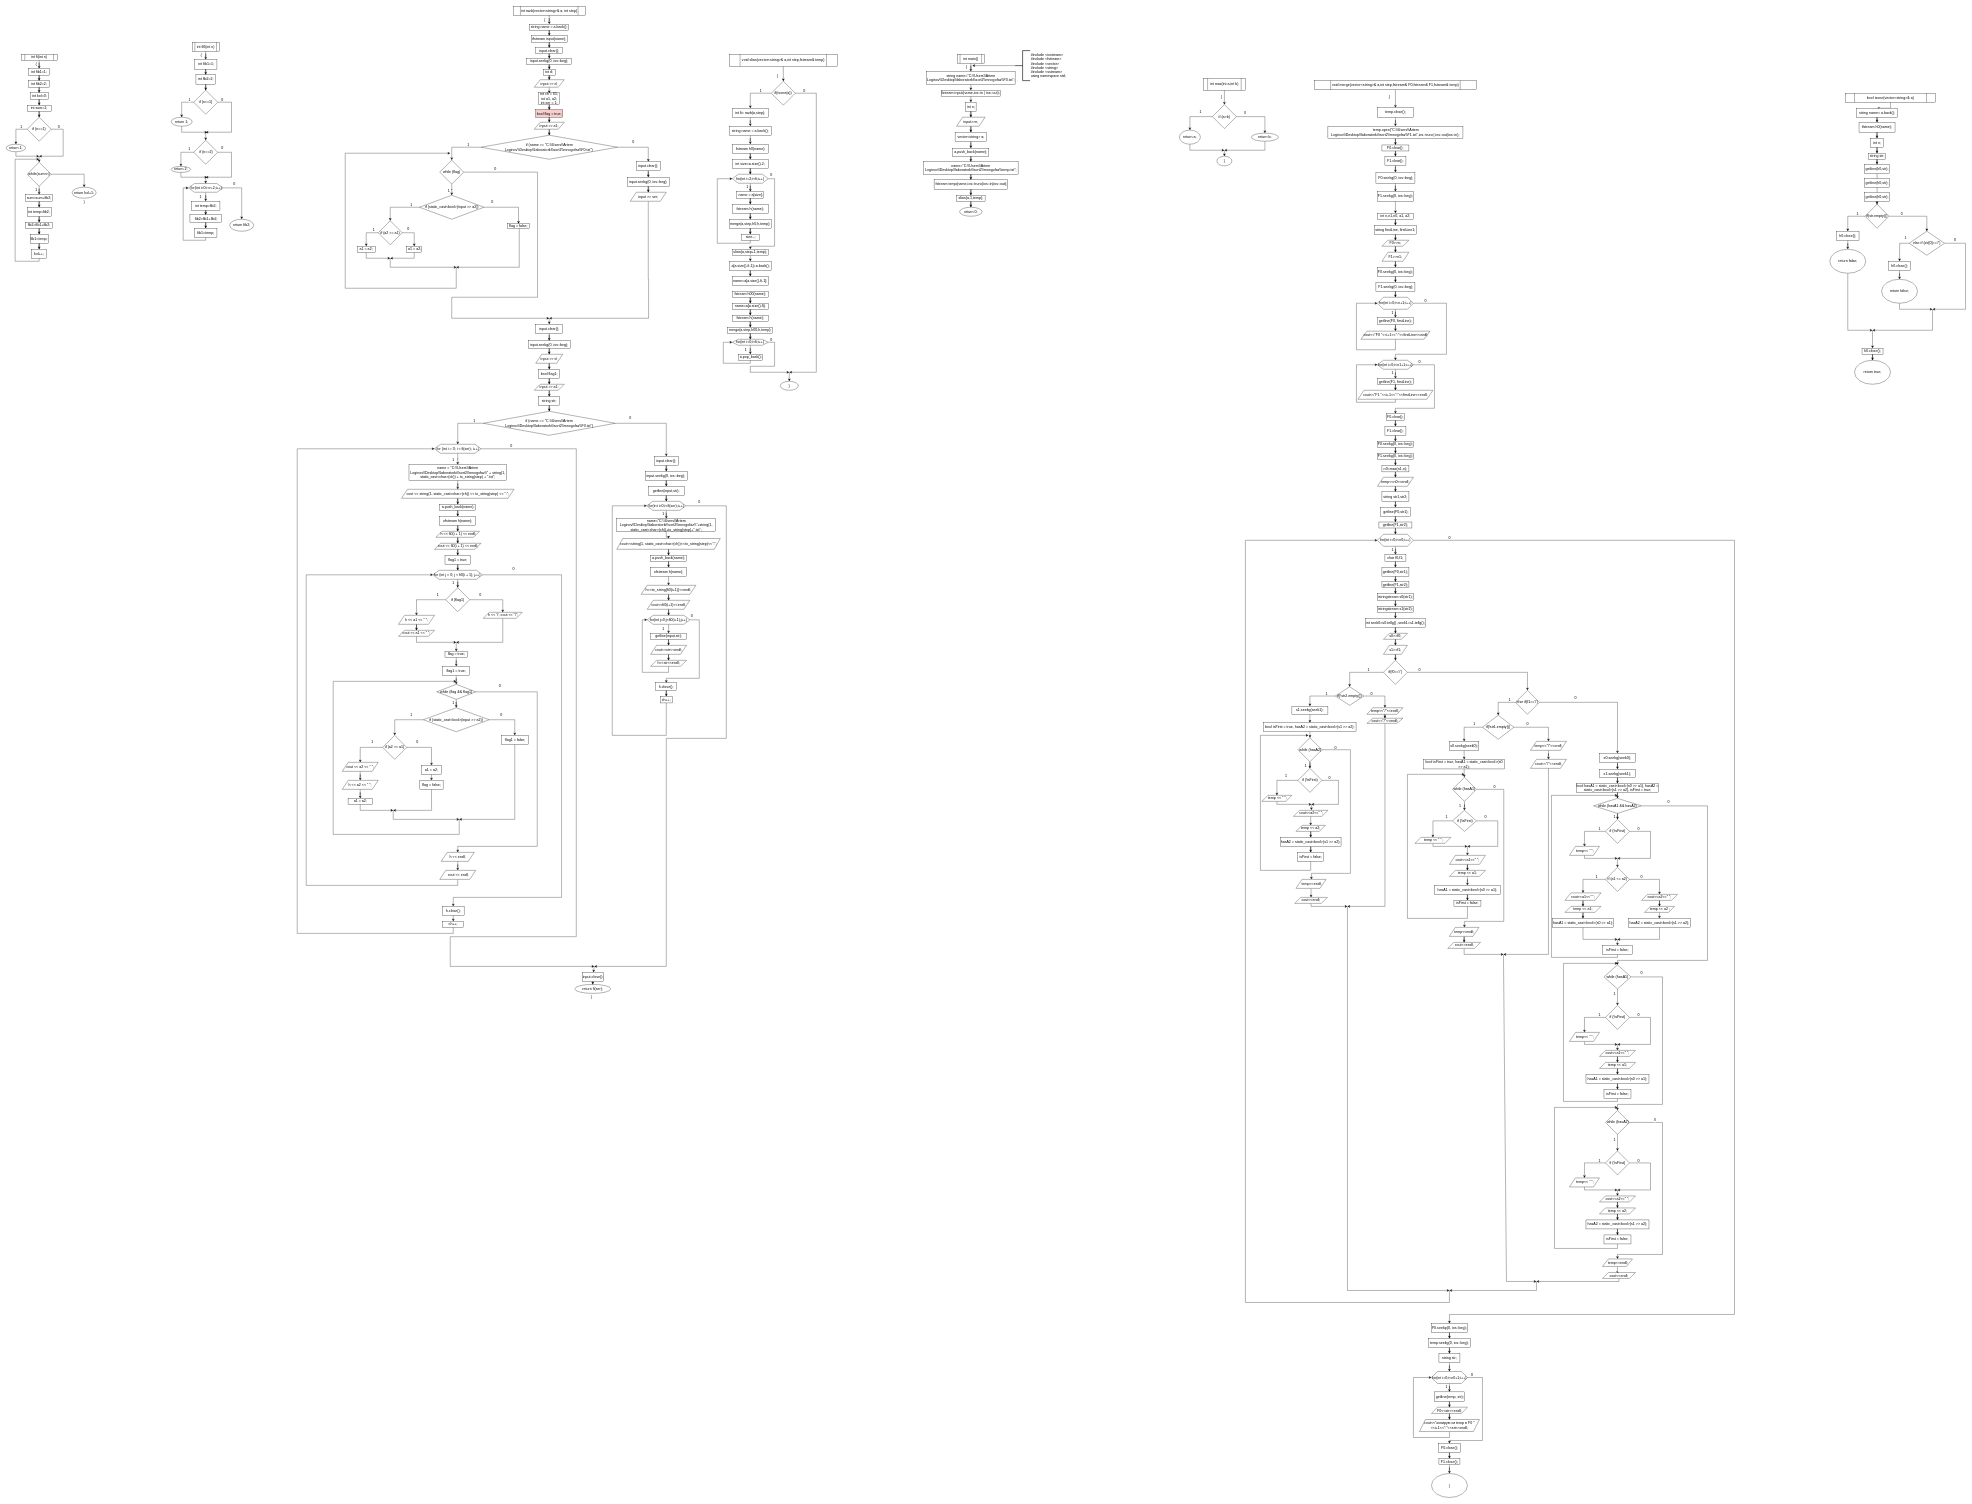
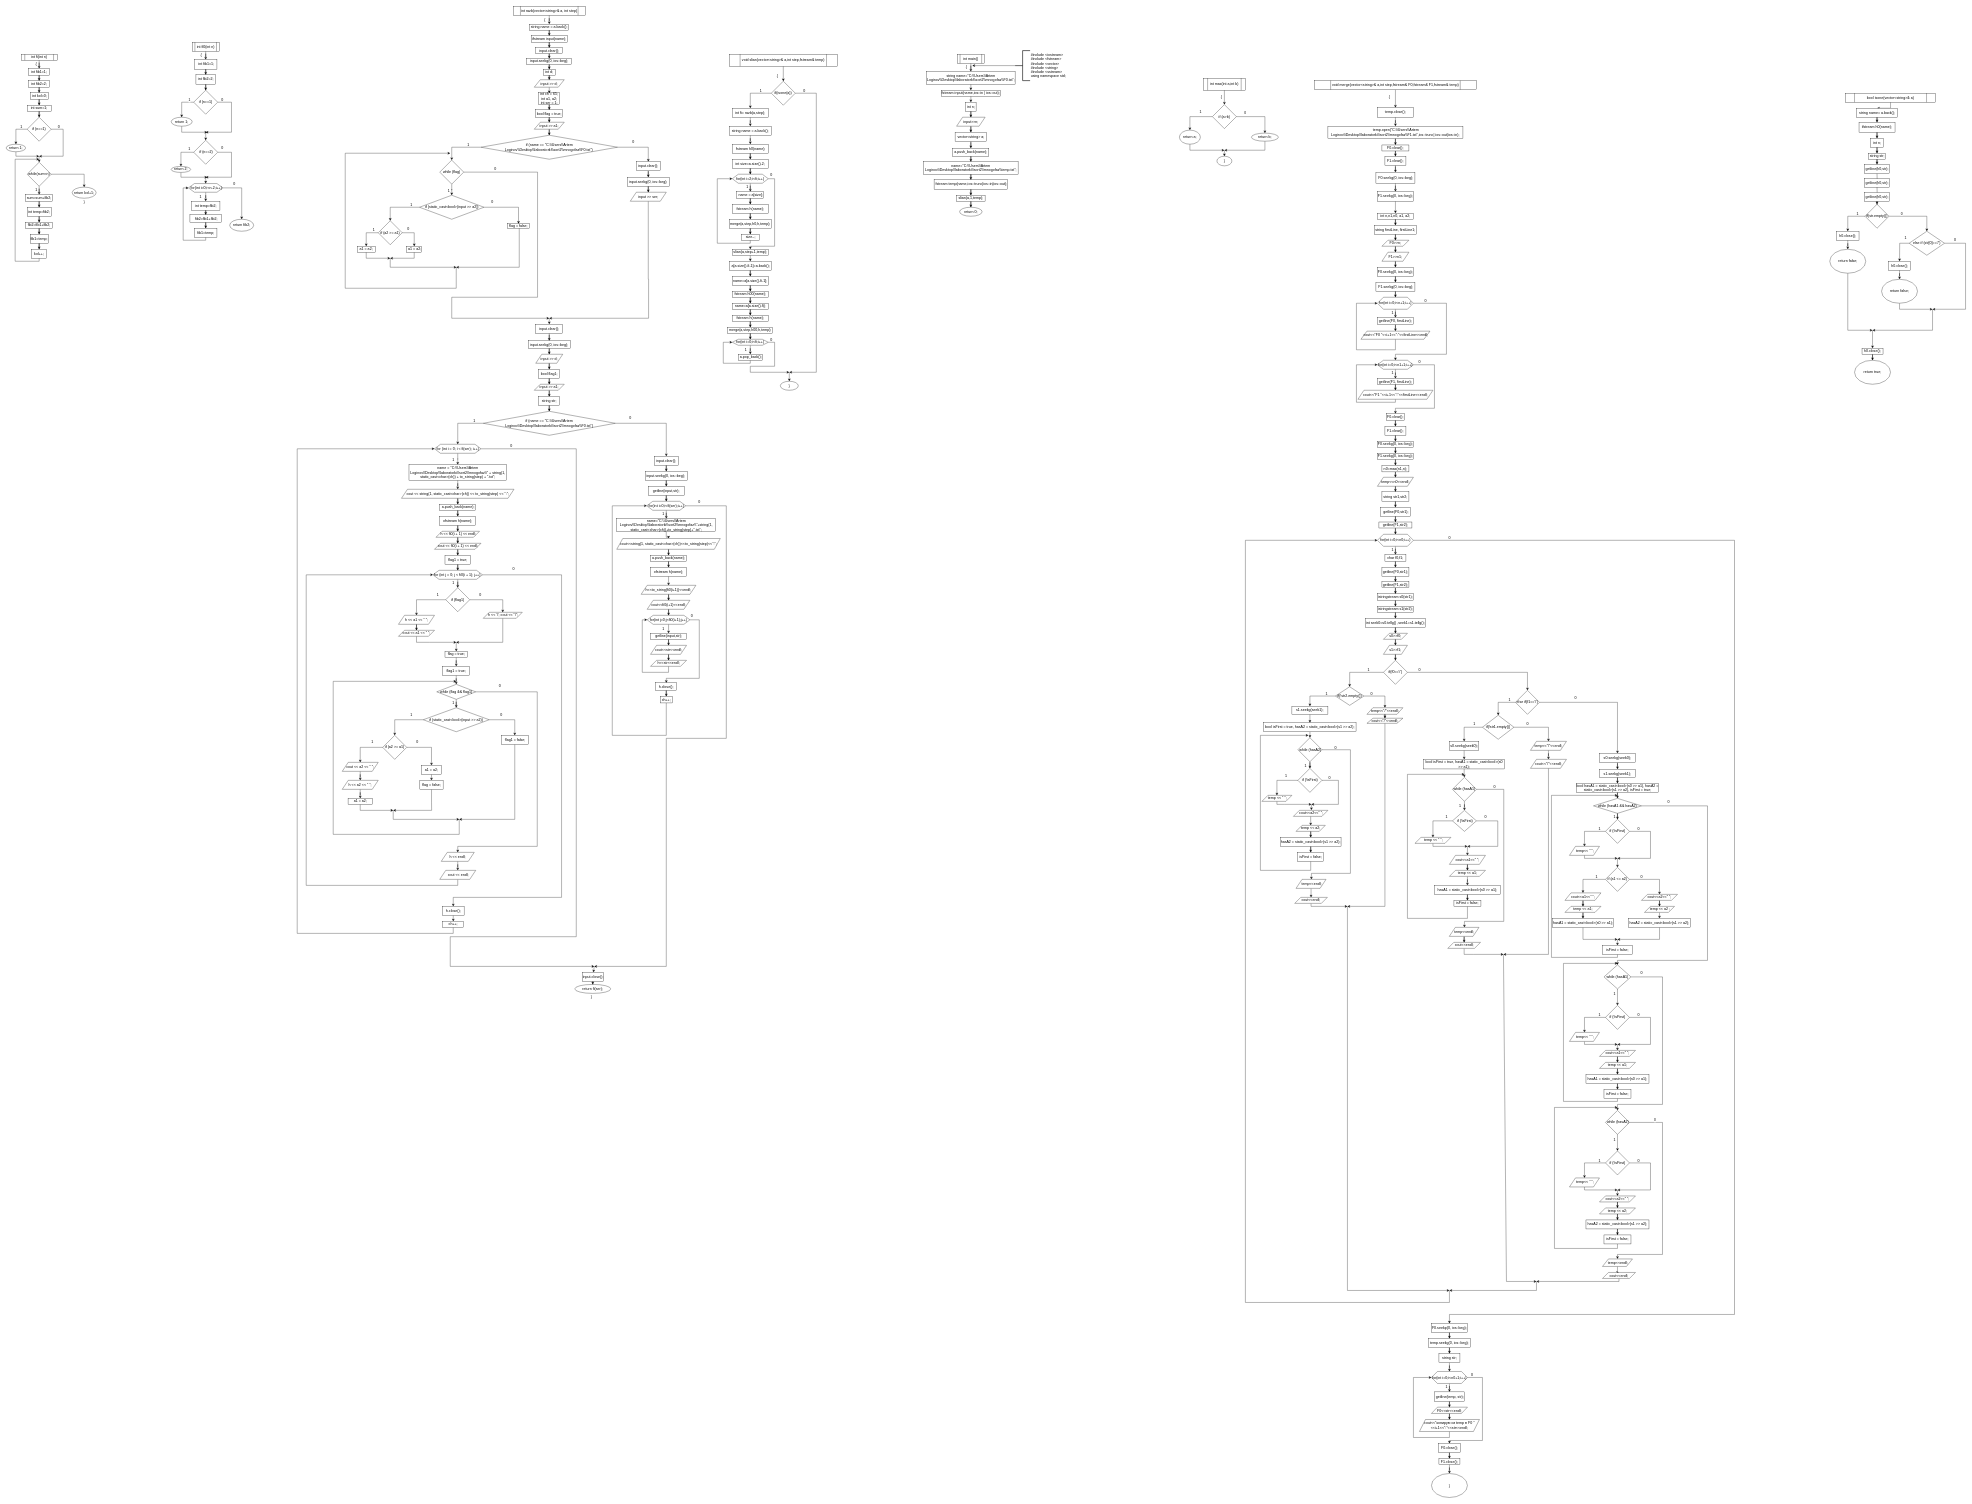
(549, 113) -> (549, 113)
none -> (750, 289)
